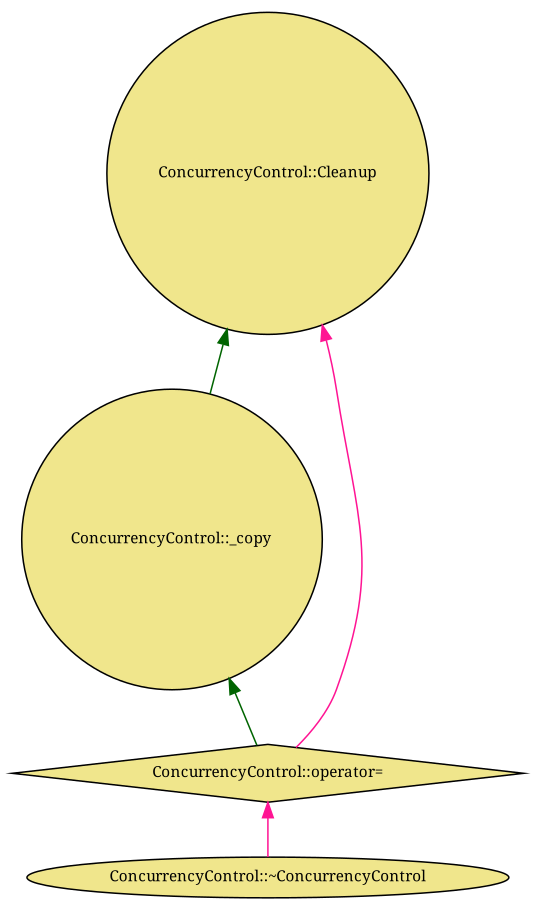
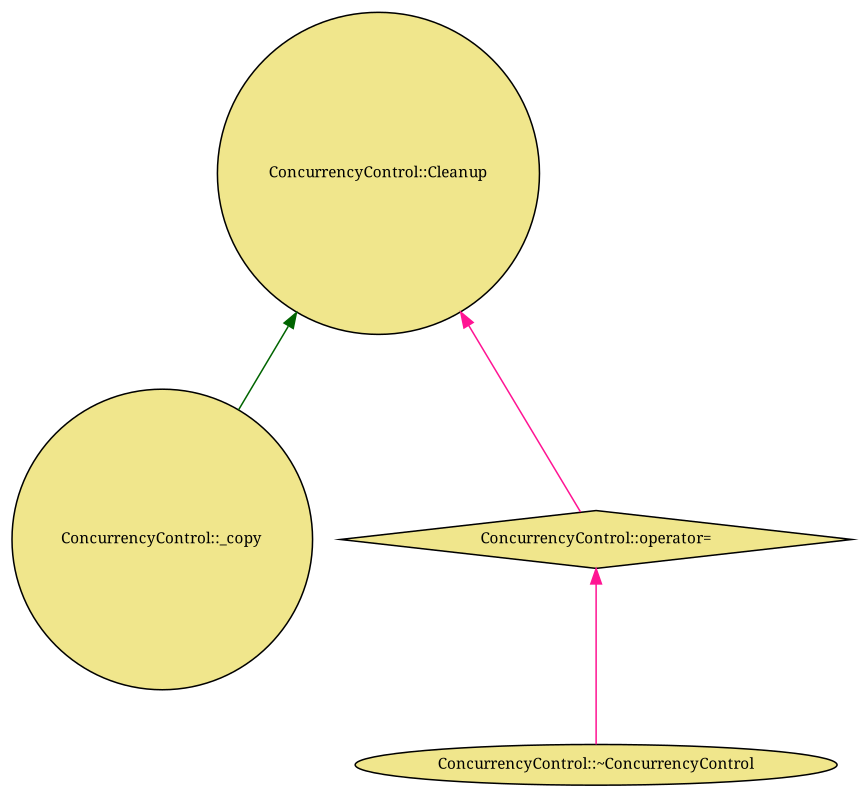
(246, 719) -> none
